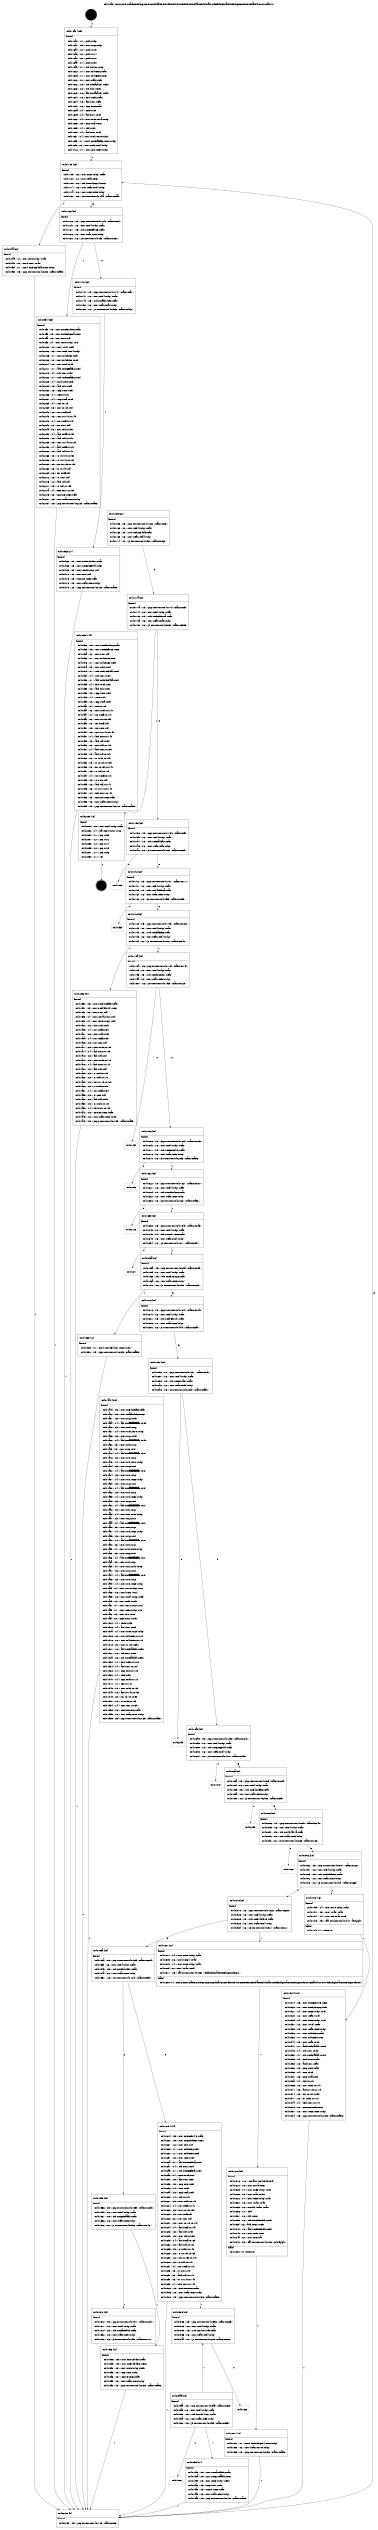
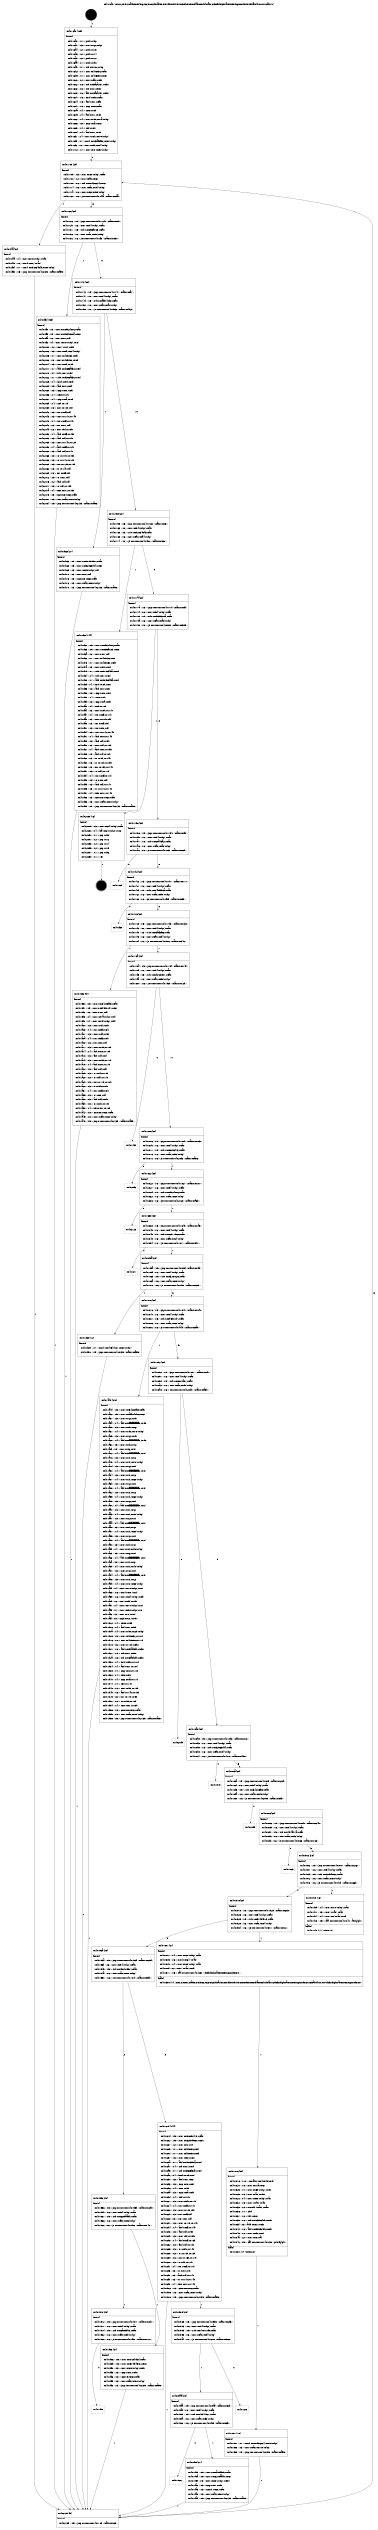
none -> (121, 411)
none -> (127, 588)
none -> (146, 1362)
(273, 1806) -> none
(314, 2055) -> none
(203, 2368) -> (200, 2367)
none -> (98, 2410)
